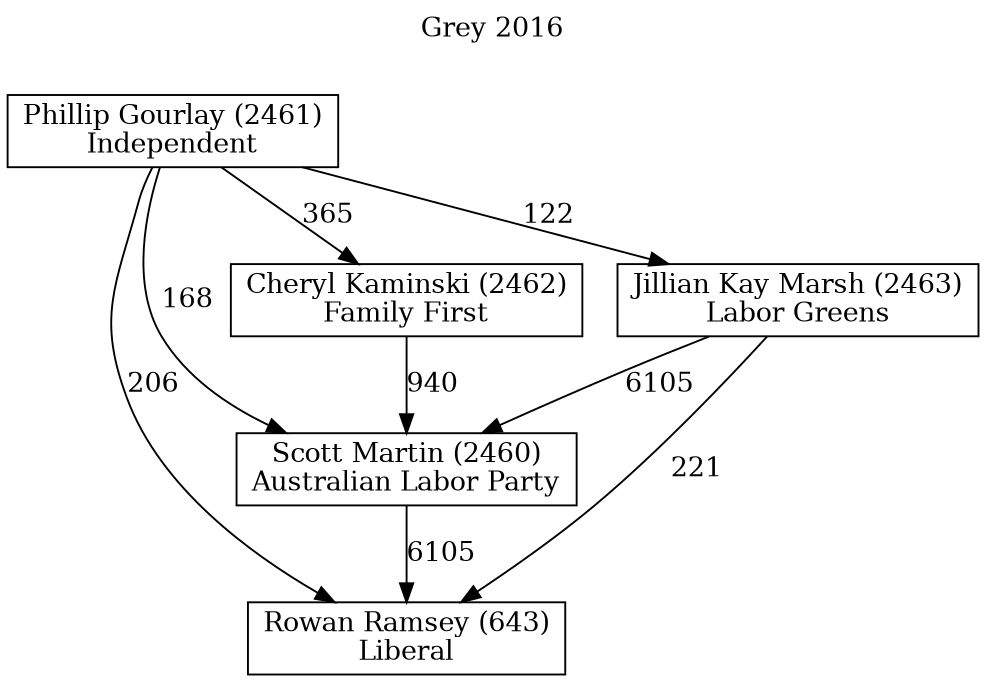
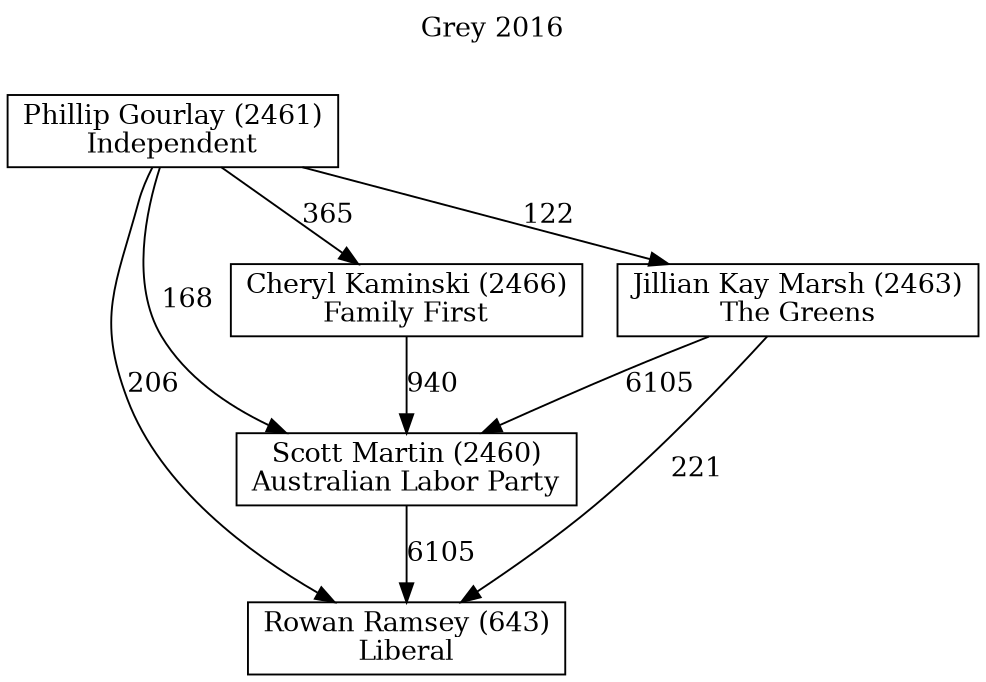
(407, 300) -> (407, 300)
(798, 300) -> (798, 300)
